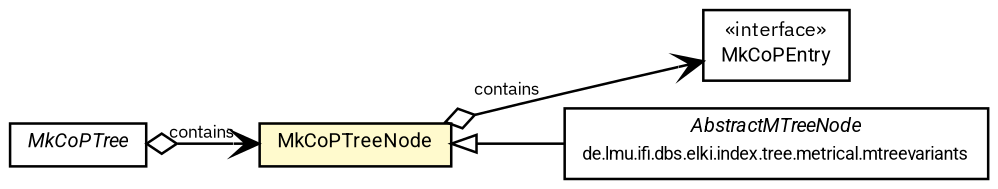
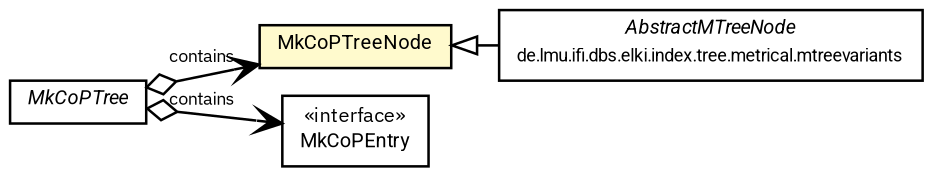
(576, 90) -> (217, 116)
